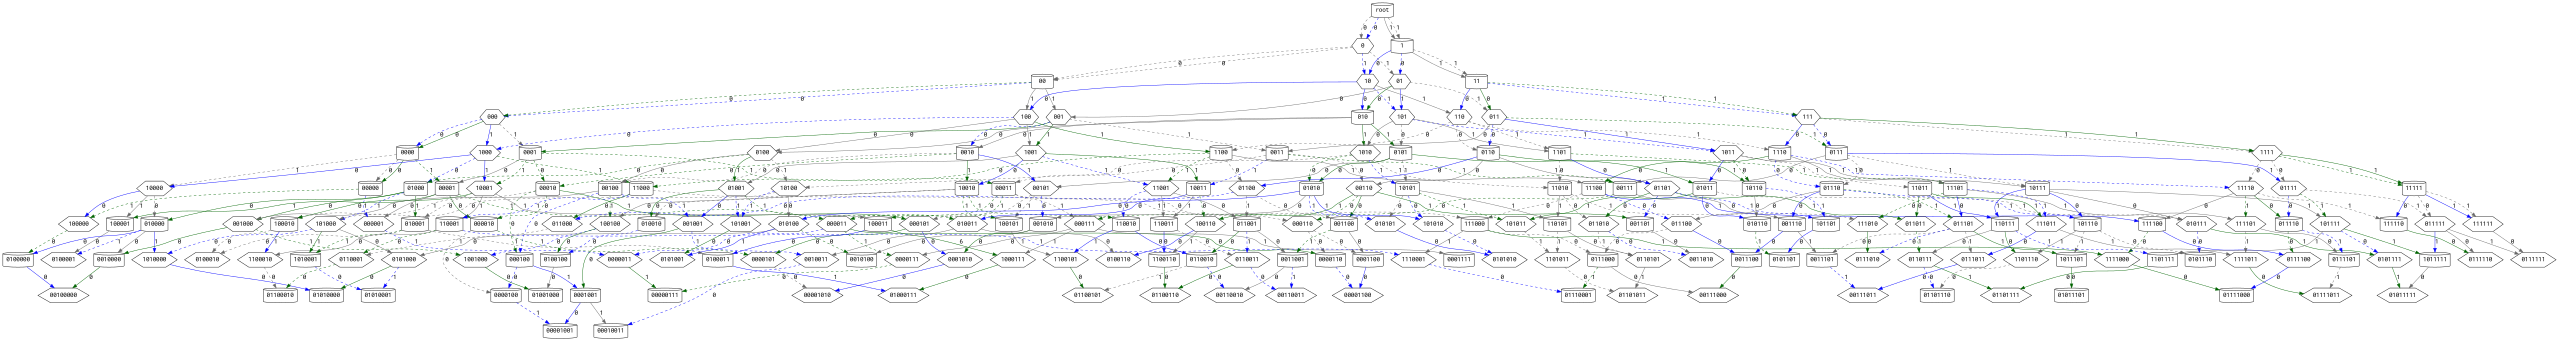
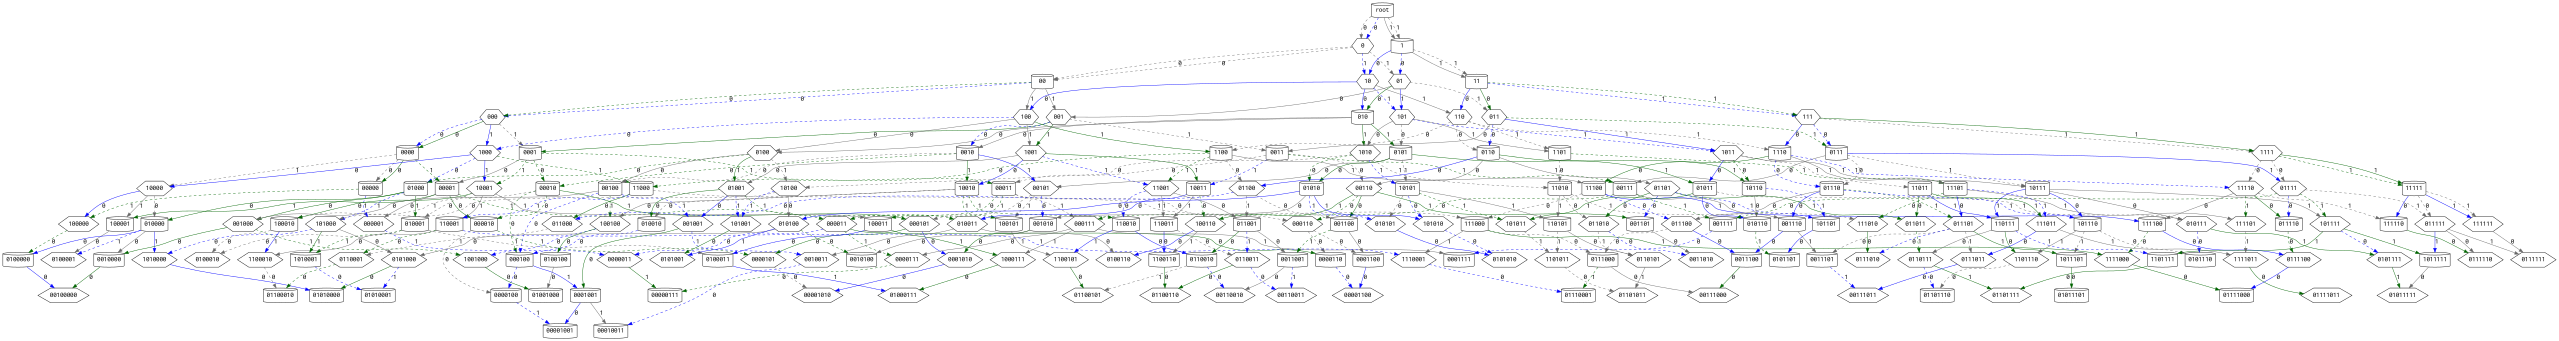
(1607, 175) -> none
none -> (1723, 224)
(594, 239) -> (579, 239)
(961, 242) -> (961, 242)
(2273, 250) -> (2273, 250)
(2344, 260) -> none
